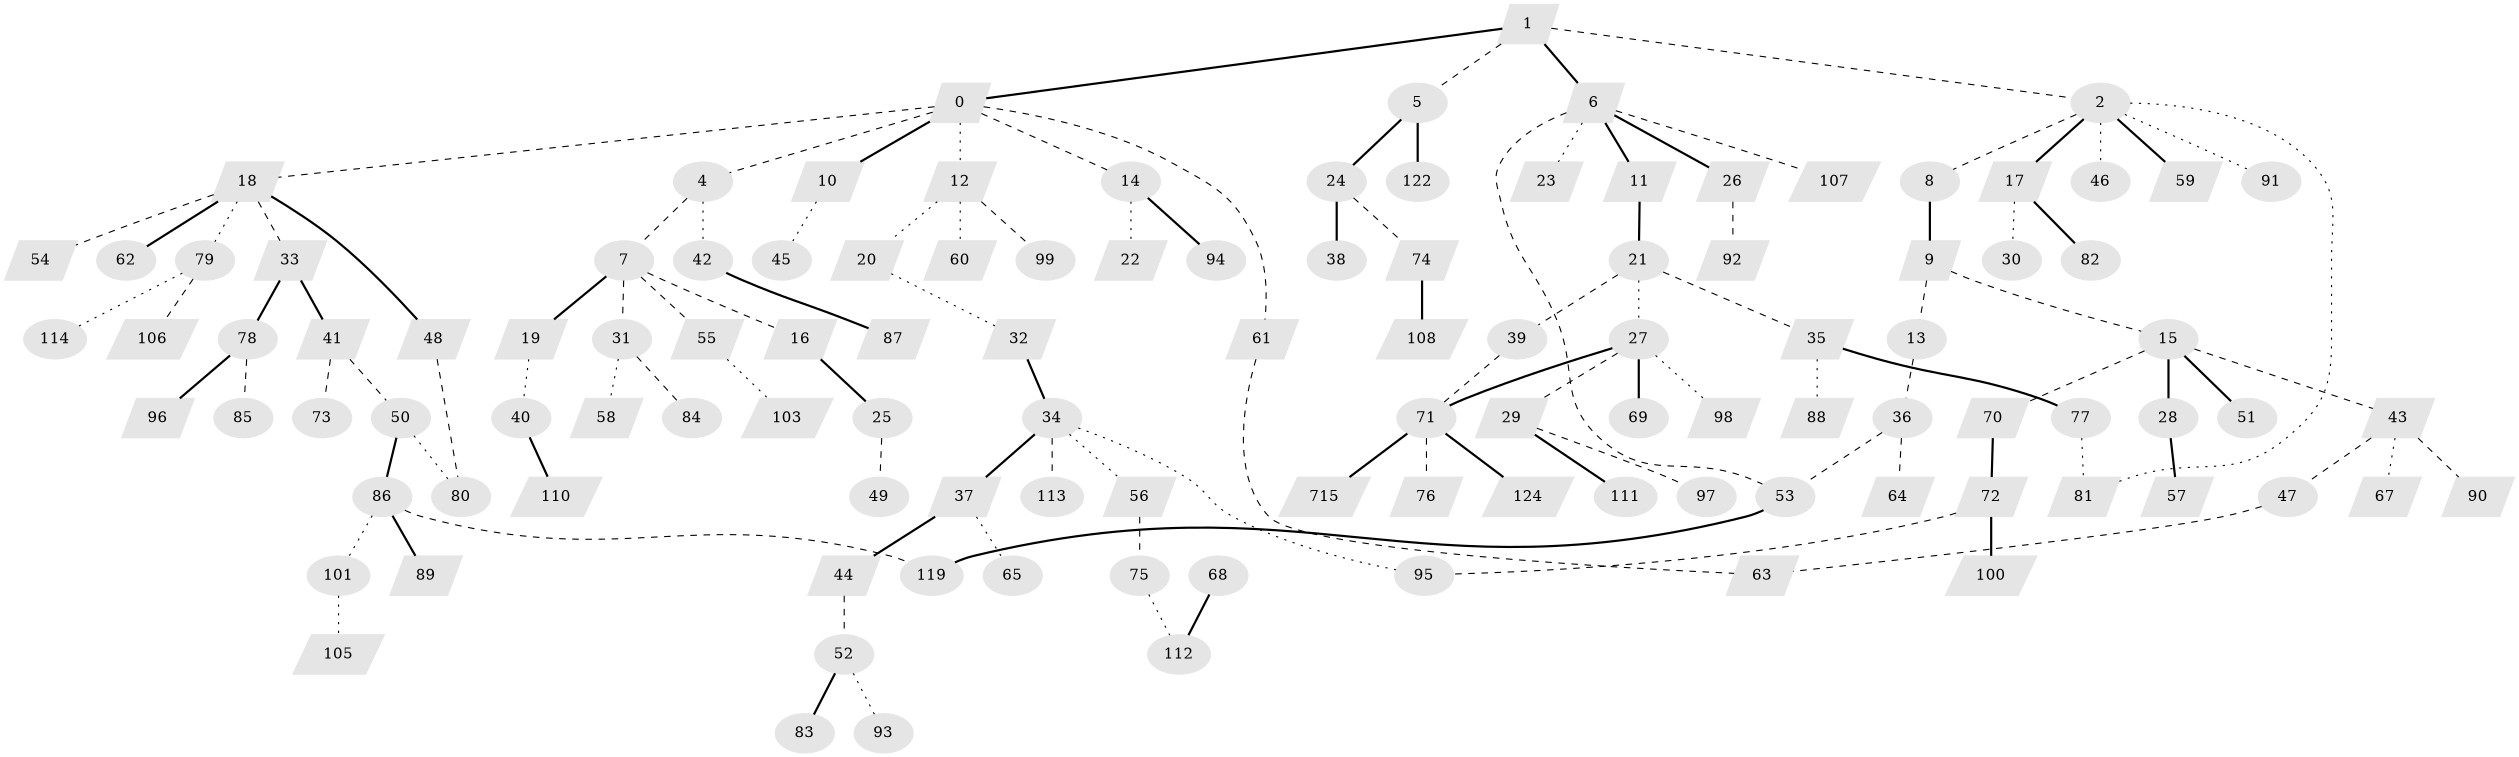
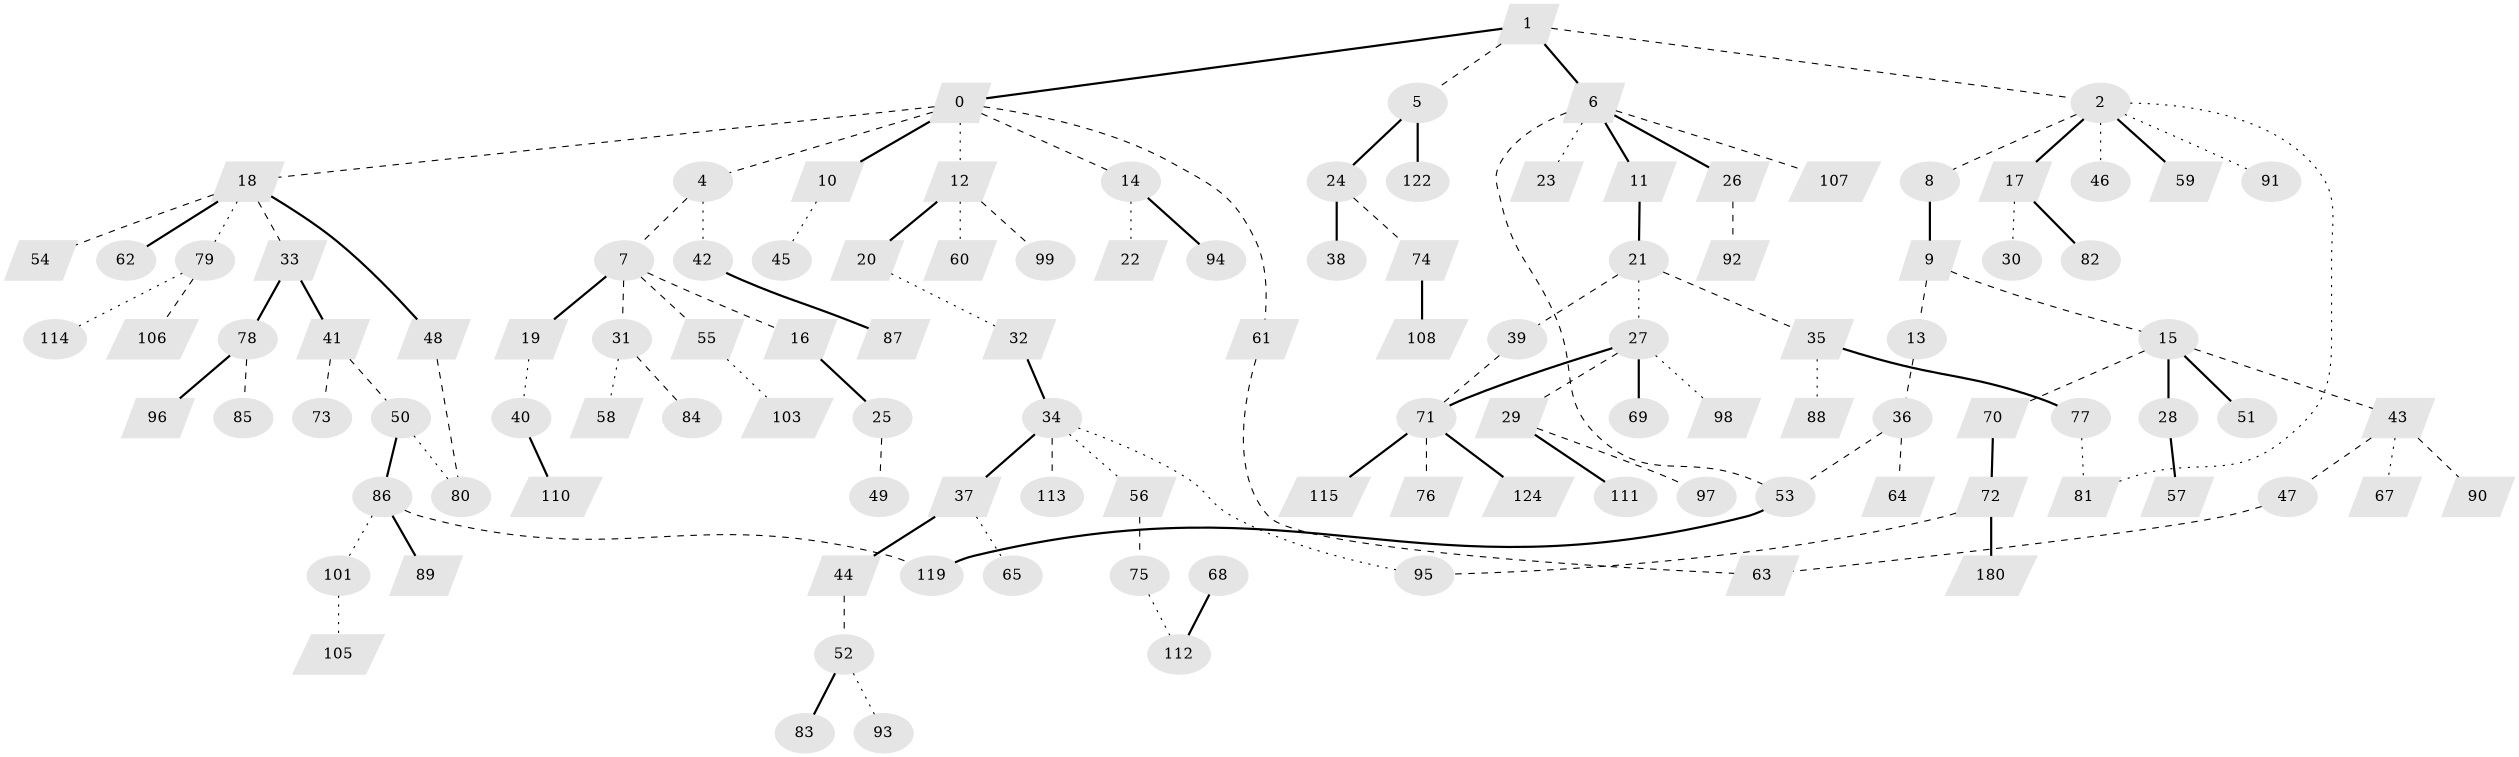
(914, 221) -> (914, 221)
(1325, 497) -> (1325, 497)
(1991, 576) -> (1991, 576)
